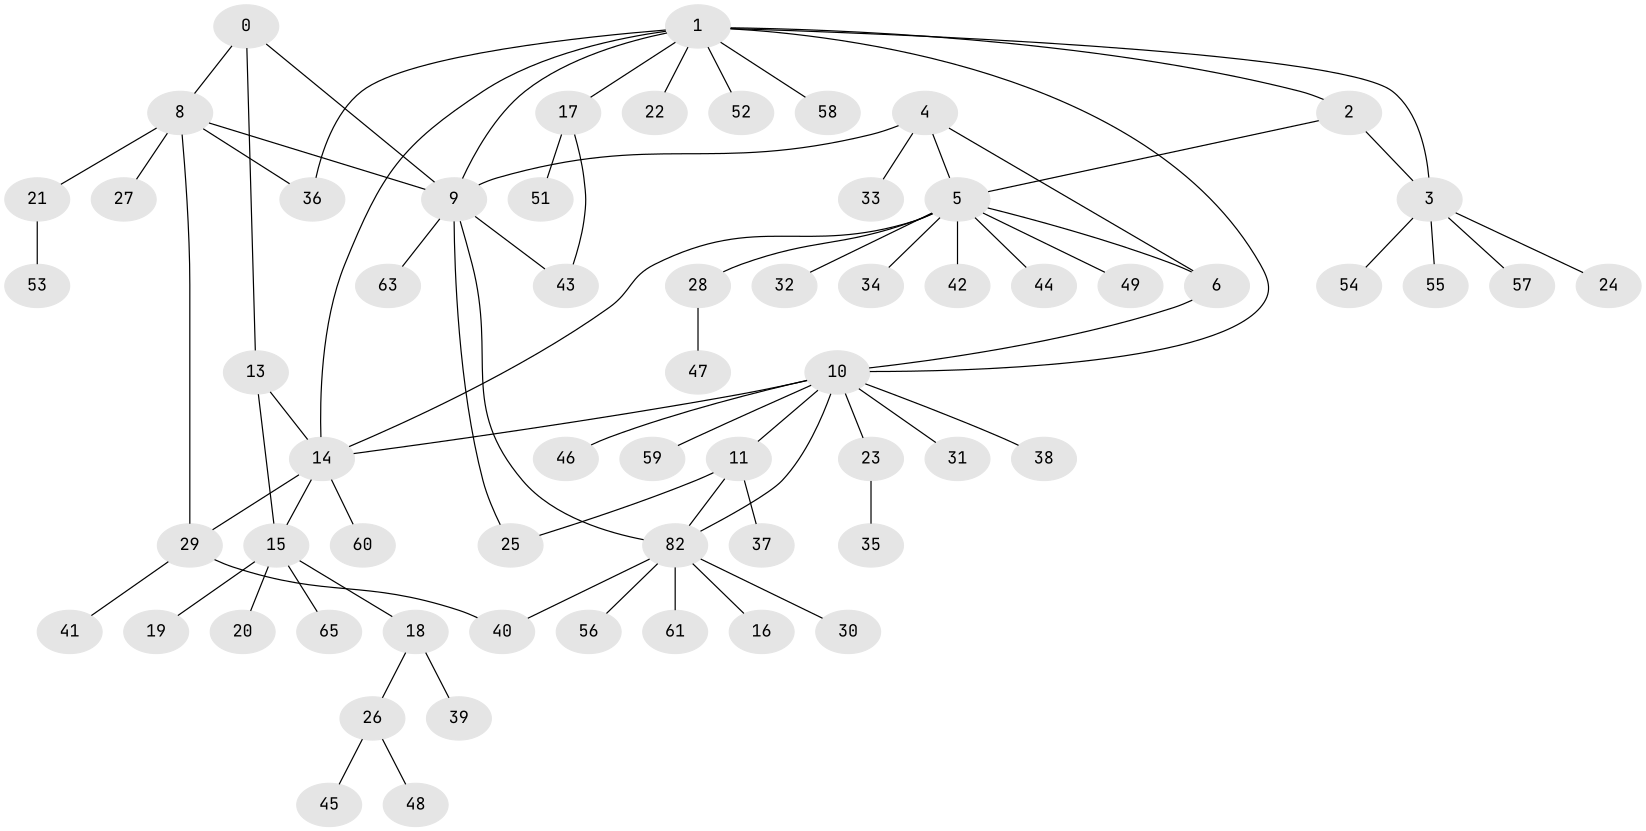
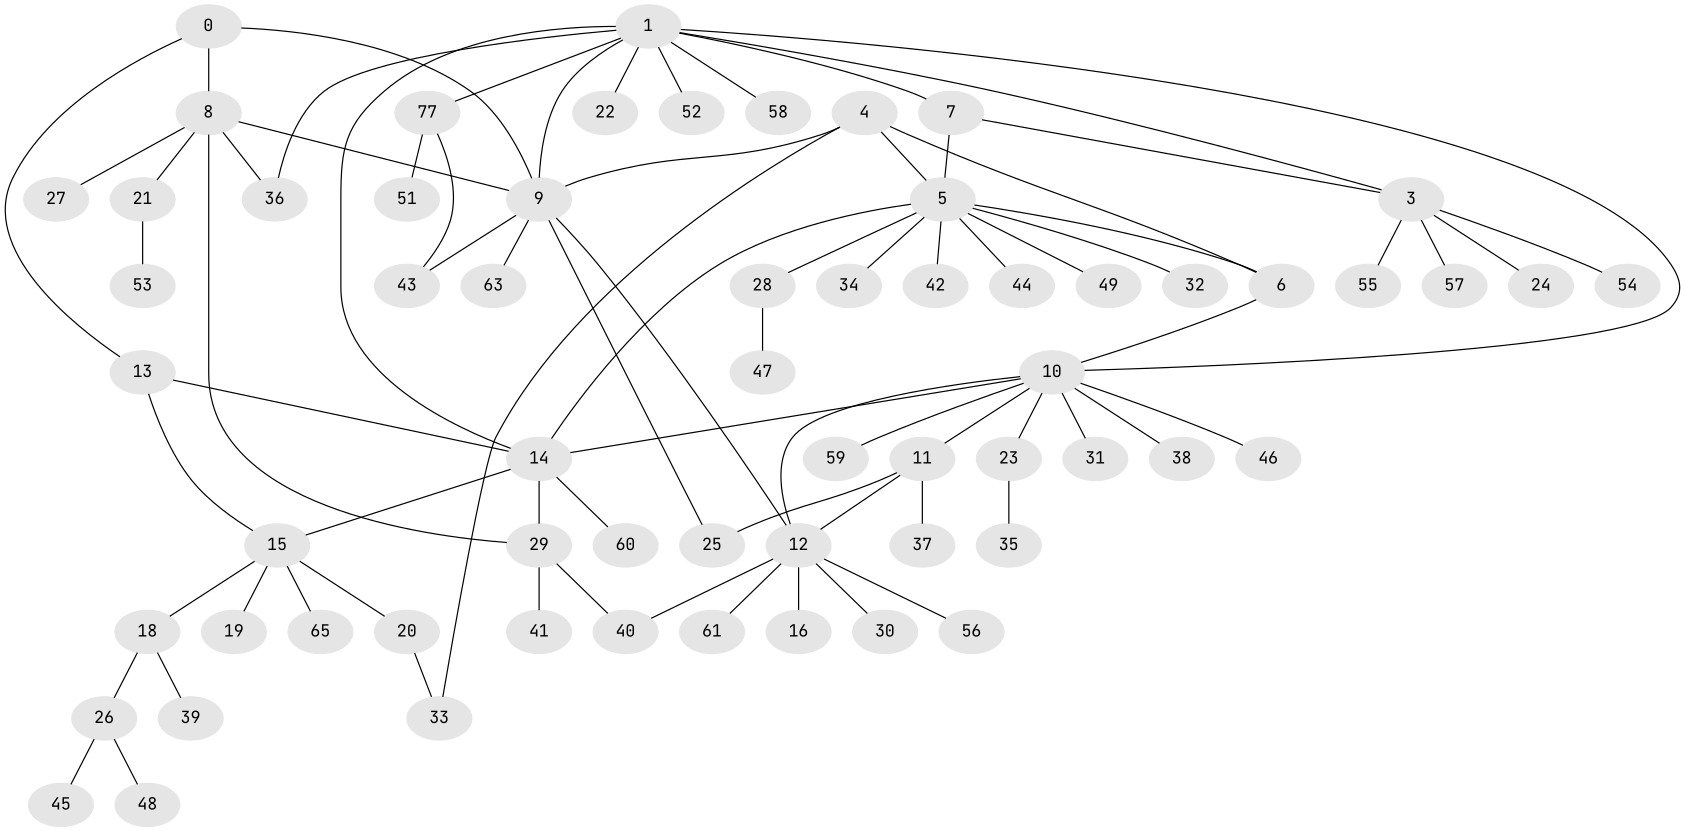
(568, 113) -> (427, 113)
(1349, 113) -> (951, 113)
(675, 545) -> (799, 545)
none -> (423, 675)
